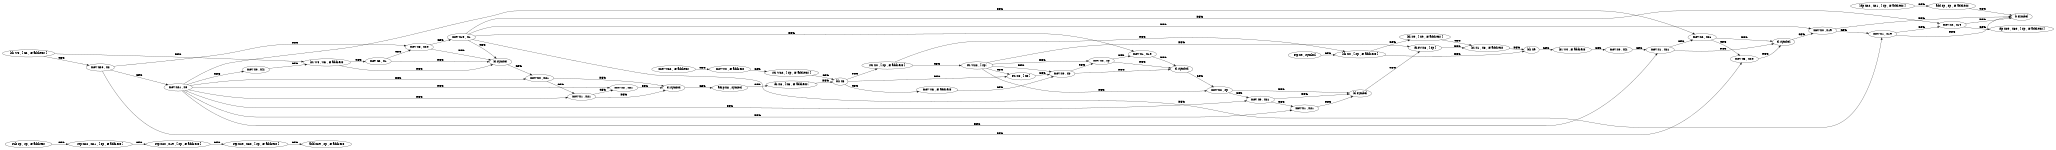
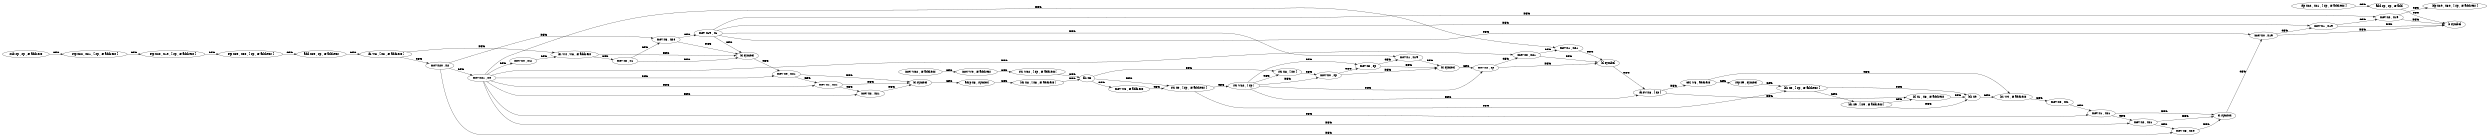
(1952, 6) -> (2389, 6)
(1487, 48) -> (1928, 97)
none -> (352, 54)
none -> (1698, 83)
(1005, 89) -> (1156, 89)
none -> (1926, 108)
